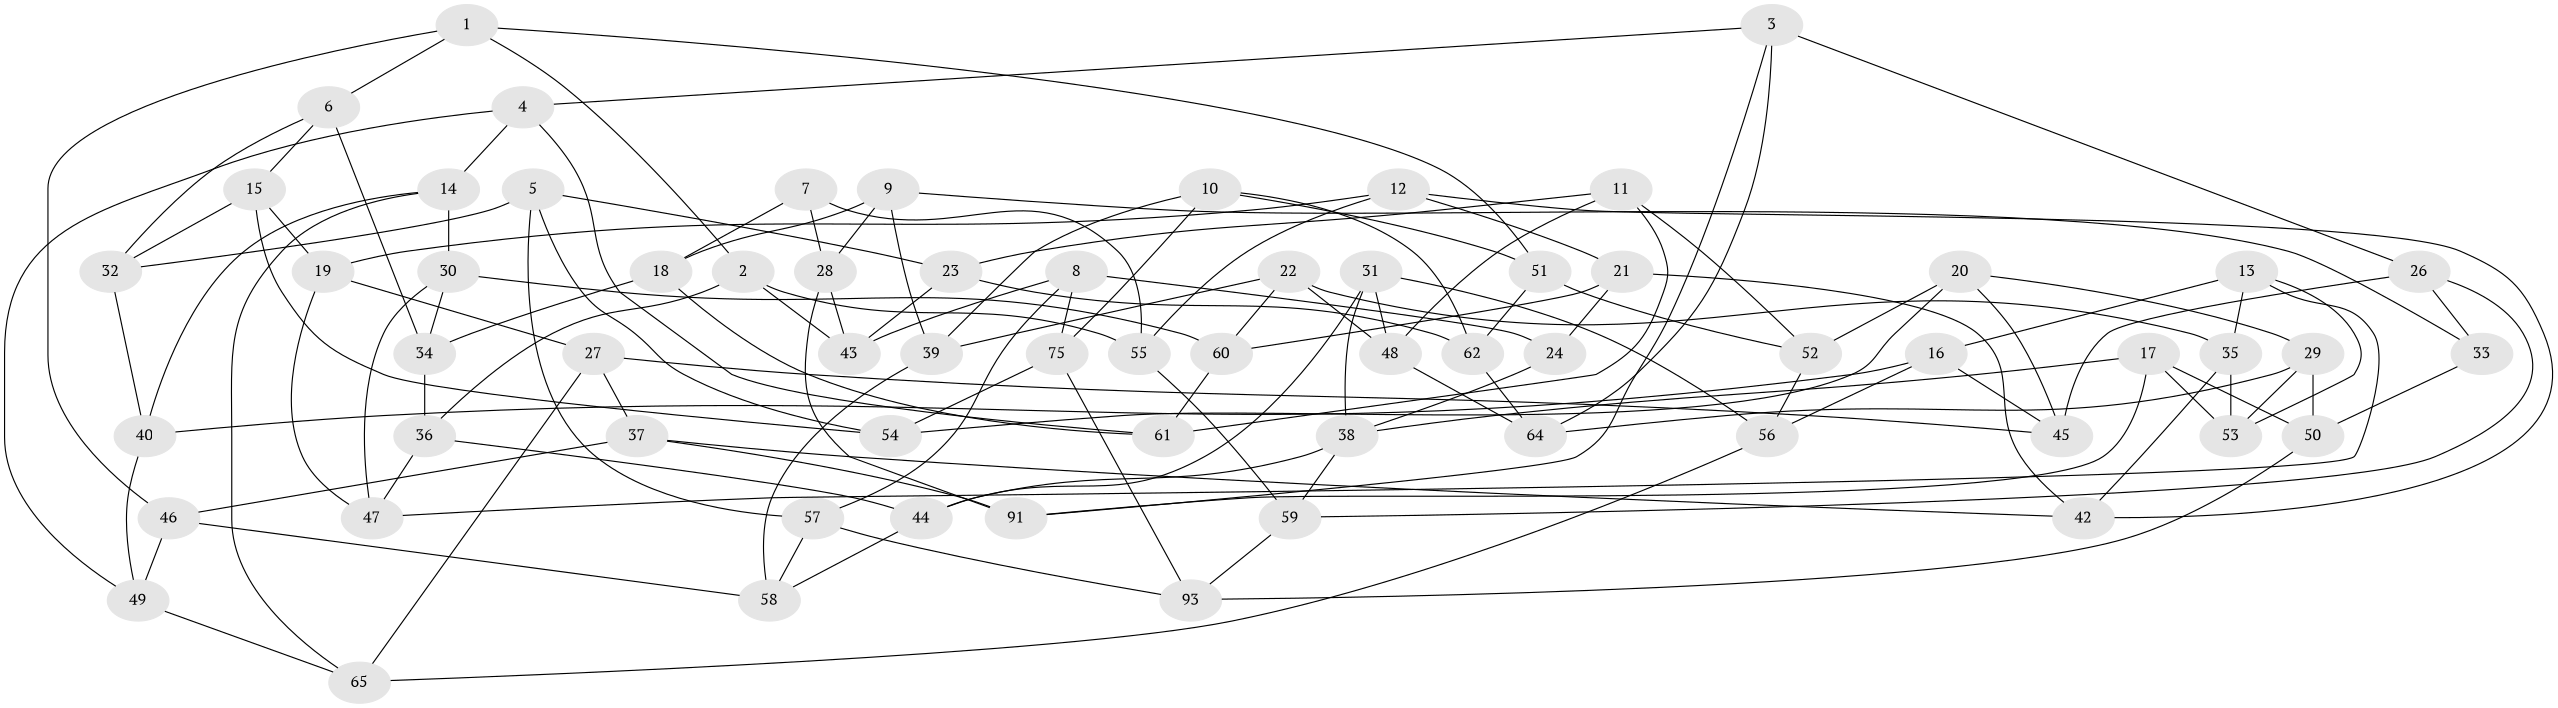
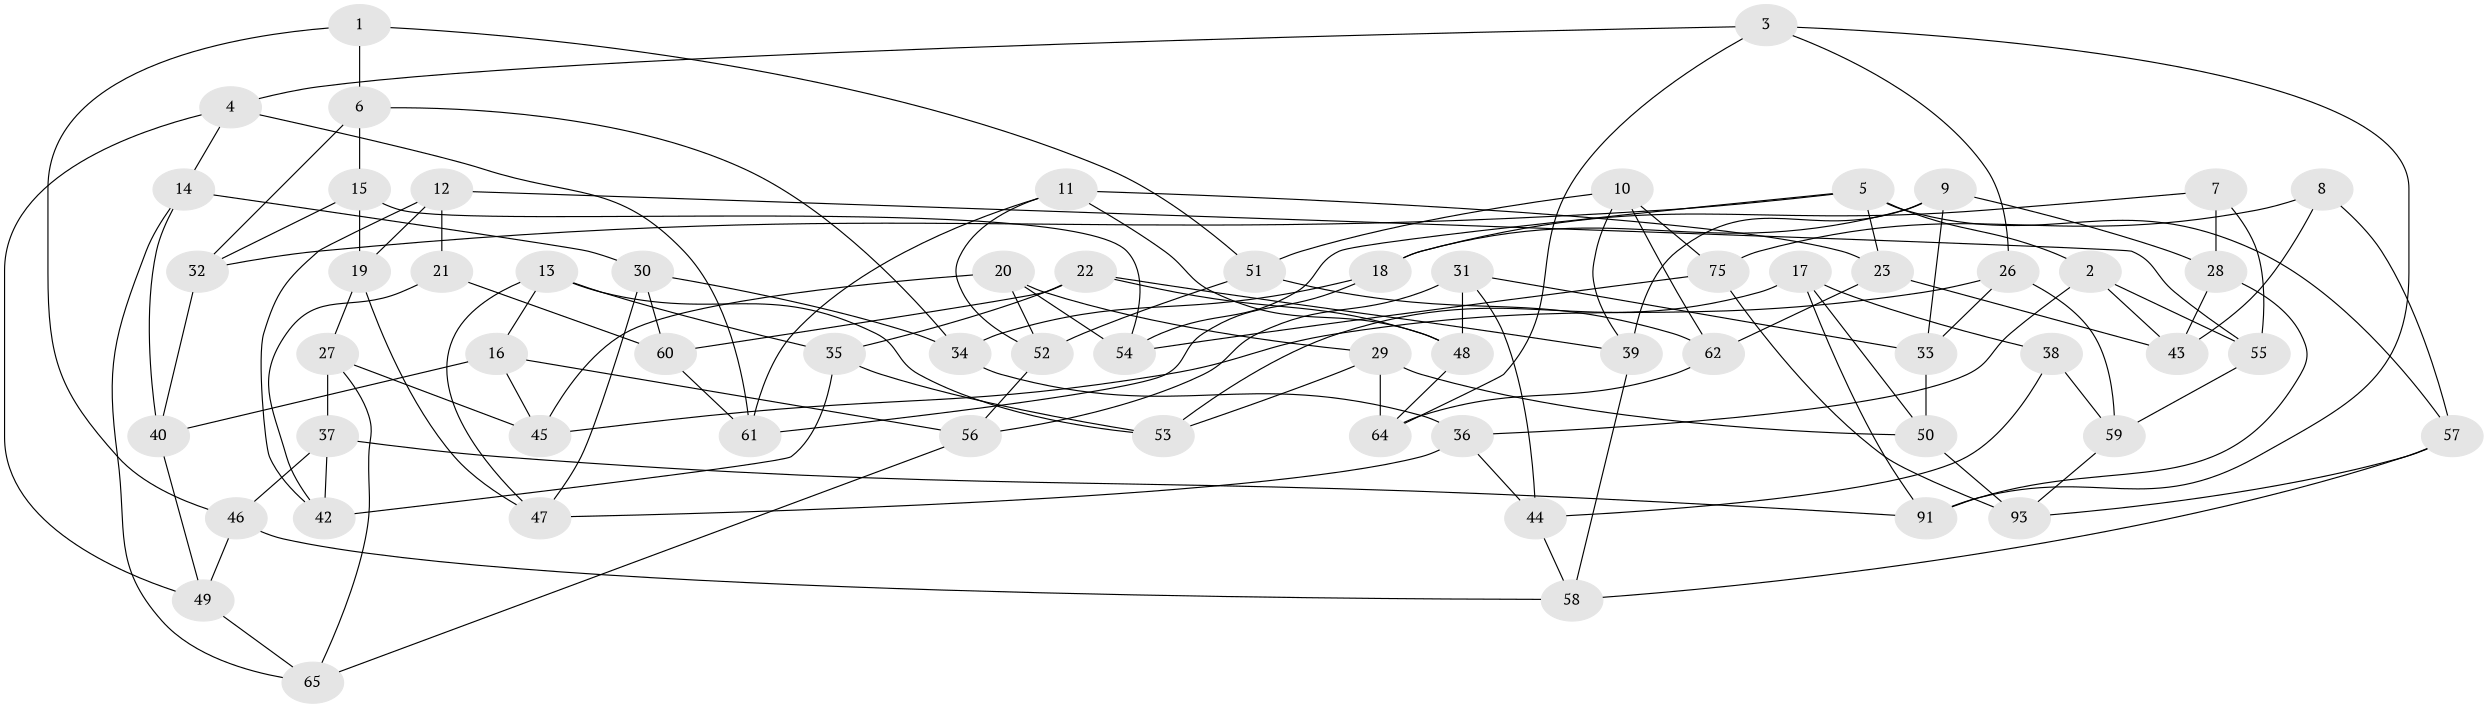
(619, 135) -> (1981, 232)
(1347, 352) -> (1725, 318)
(1555, 354) -> none
